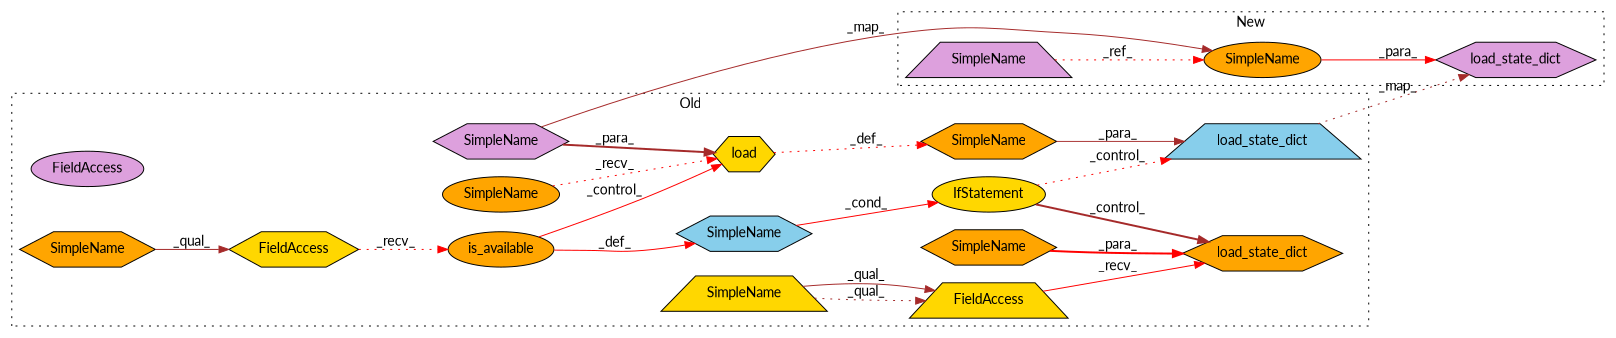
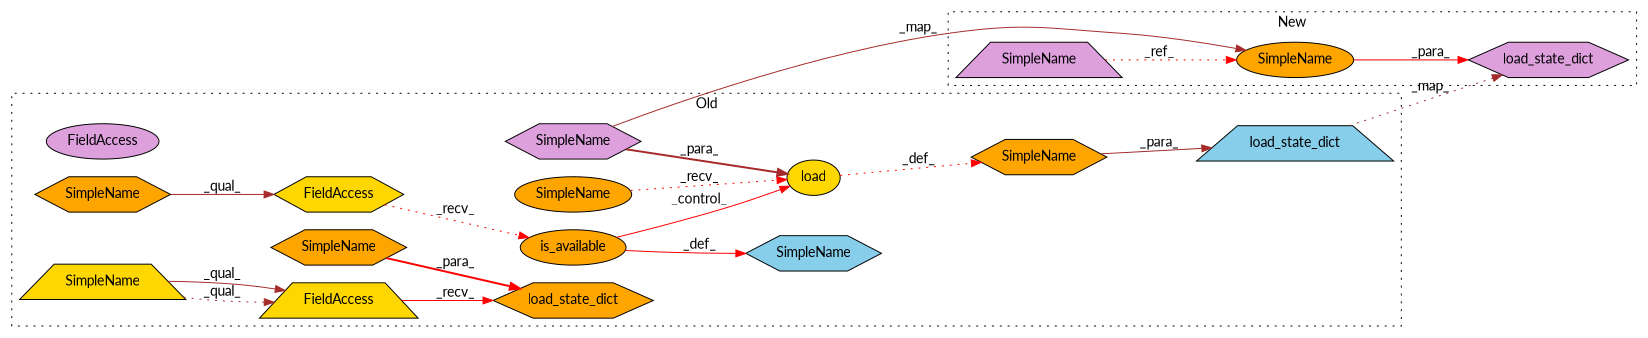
(744, 154) -> (814, 178)
(989, 194) -> none
